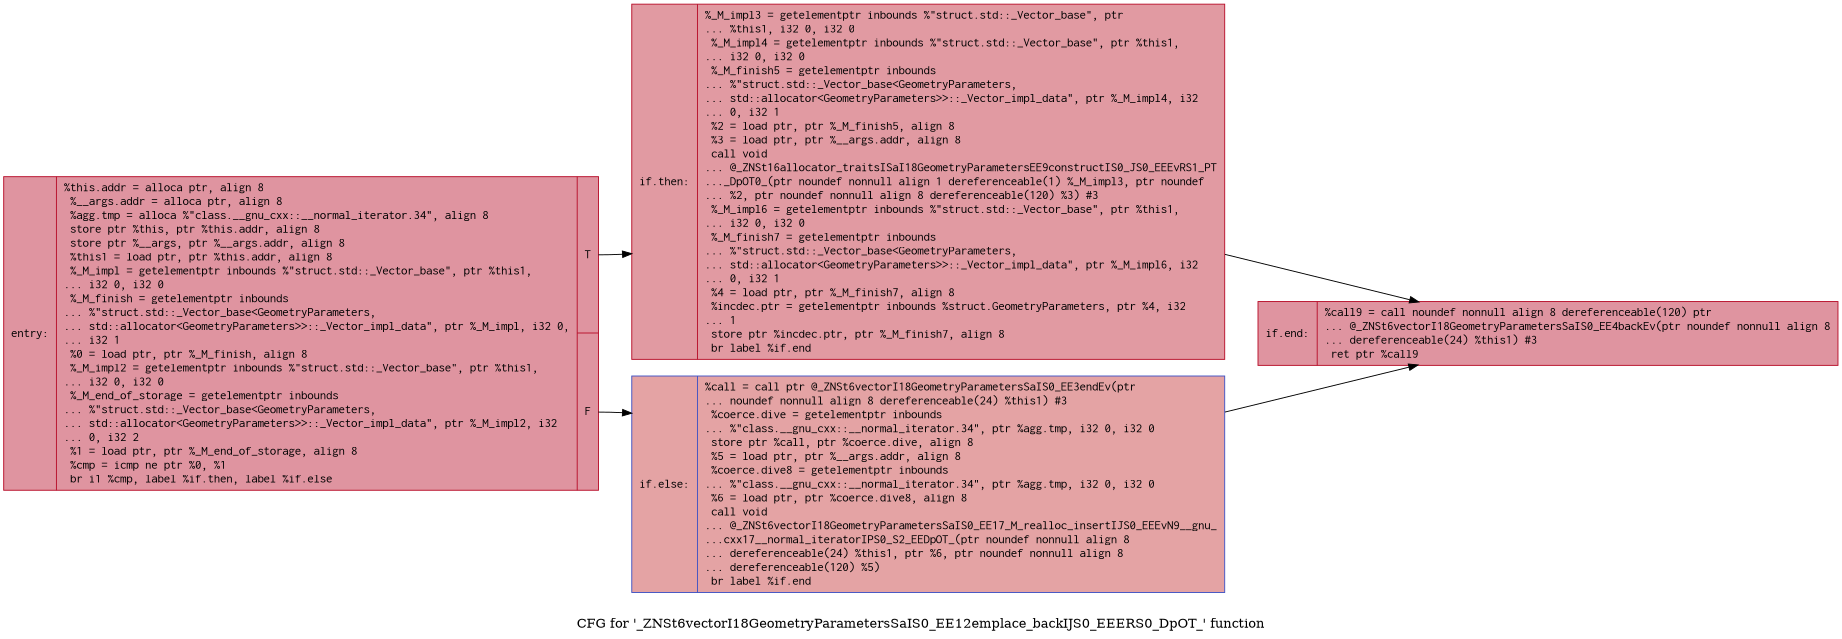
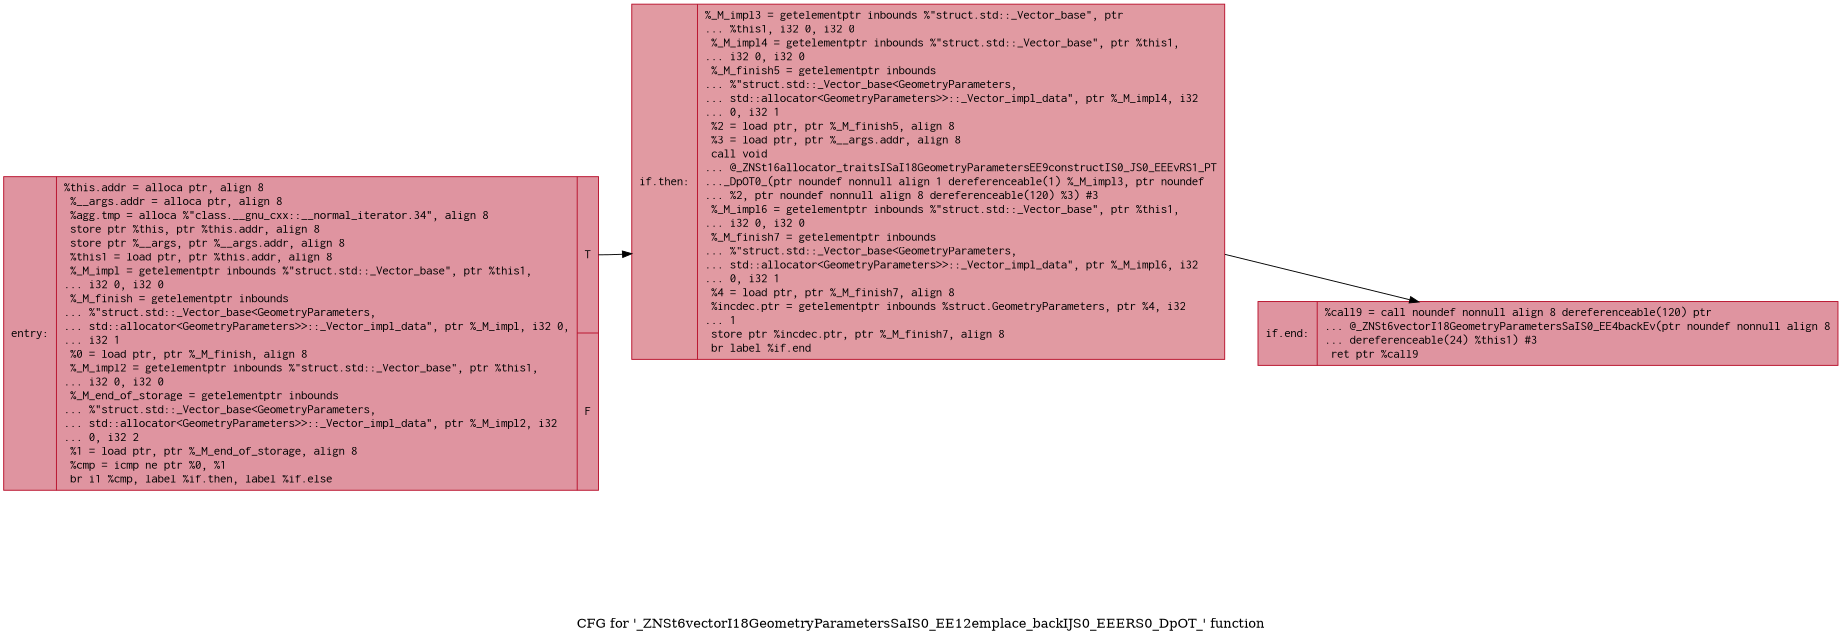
(928, 484) -> none
